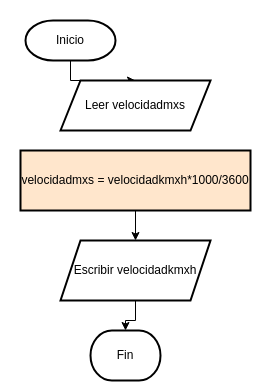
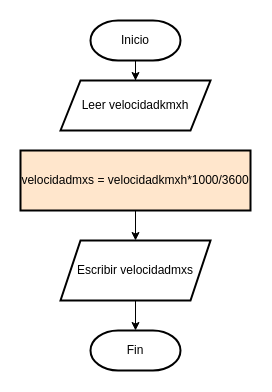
(71, 41) -> (136, 41)
(136, 106) -> (136, 106)
(136, 271) -> (136, 271)
(126, 356) -> (136, 351)
